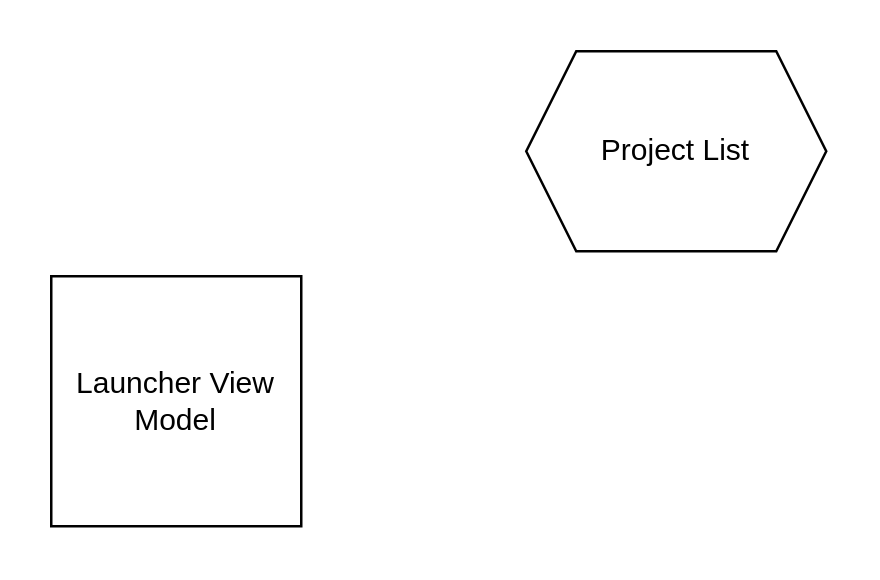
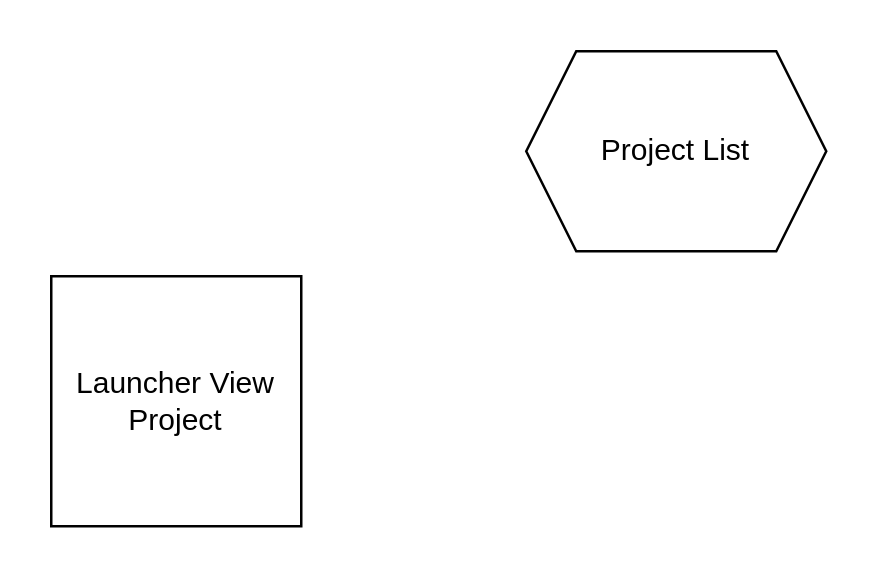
(176, 401) -> (176, 401)
